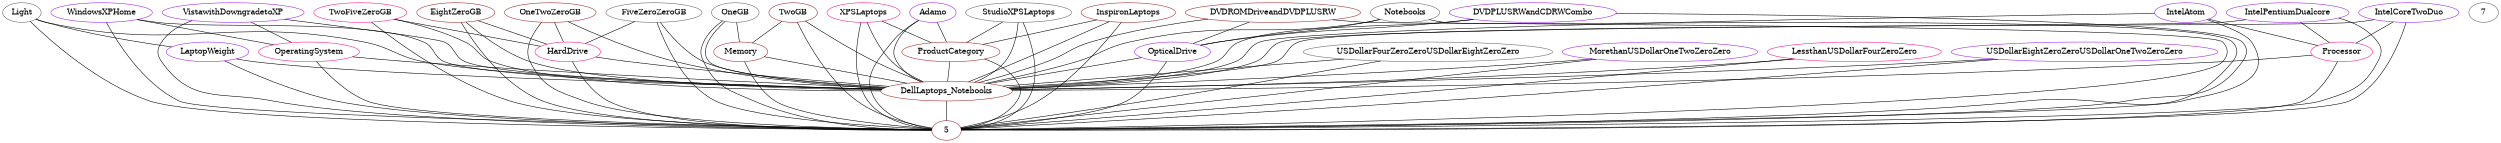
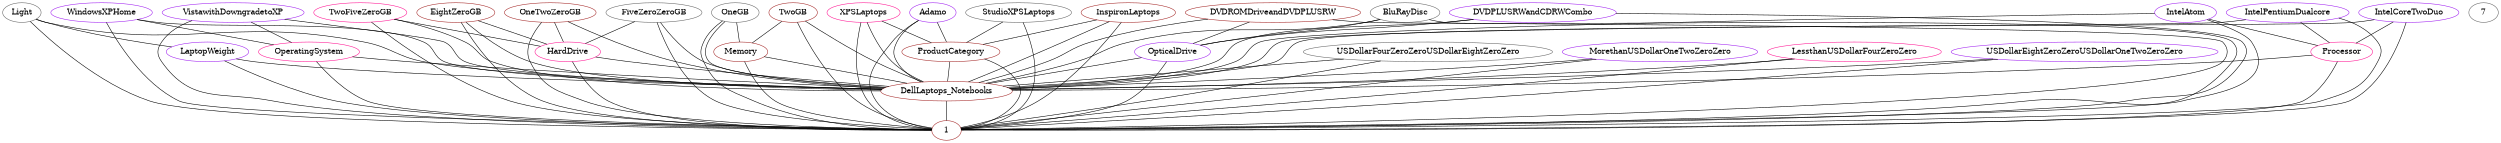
(1405, 13) -> (1405, 13)
(1006, 60) -> none
(947, 130) -> (947, 130)
